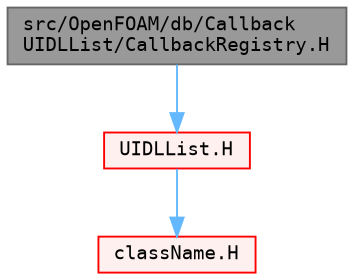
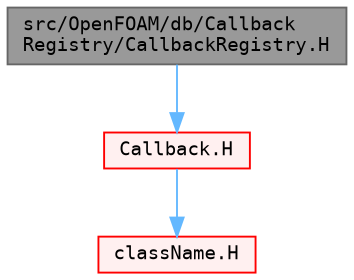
(177, 36) -> (177, 36)
(177, 150) -> (177, 150)
